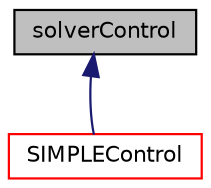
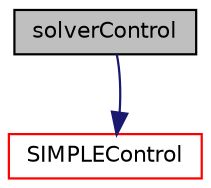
(91, 106) -> (120, 83)
